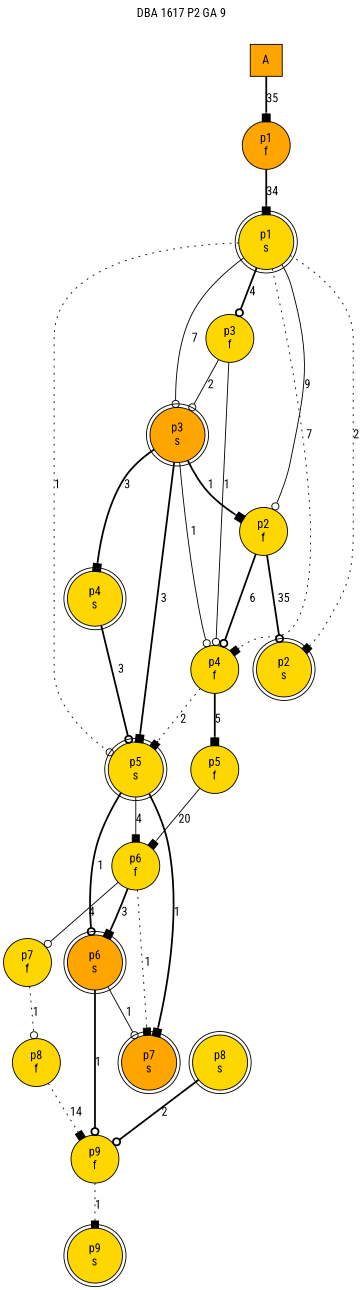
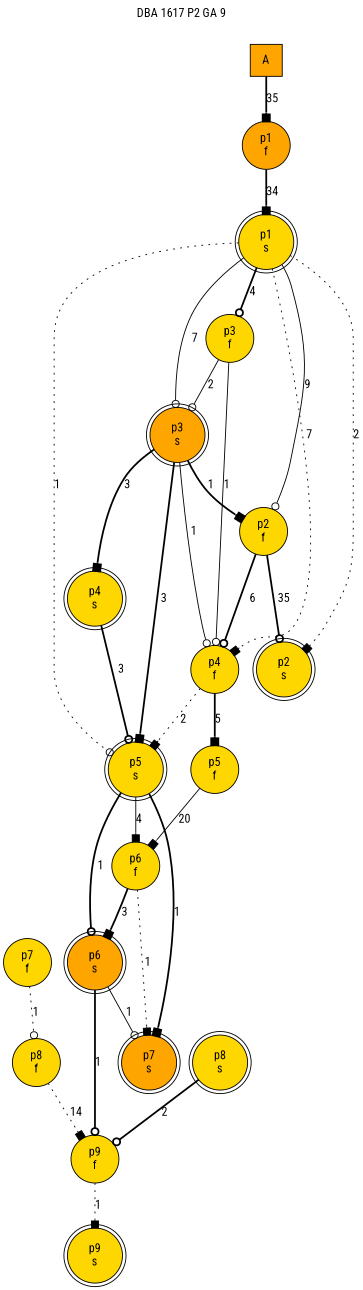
(84, 912) -> none
